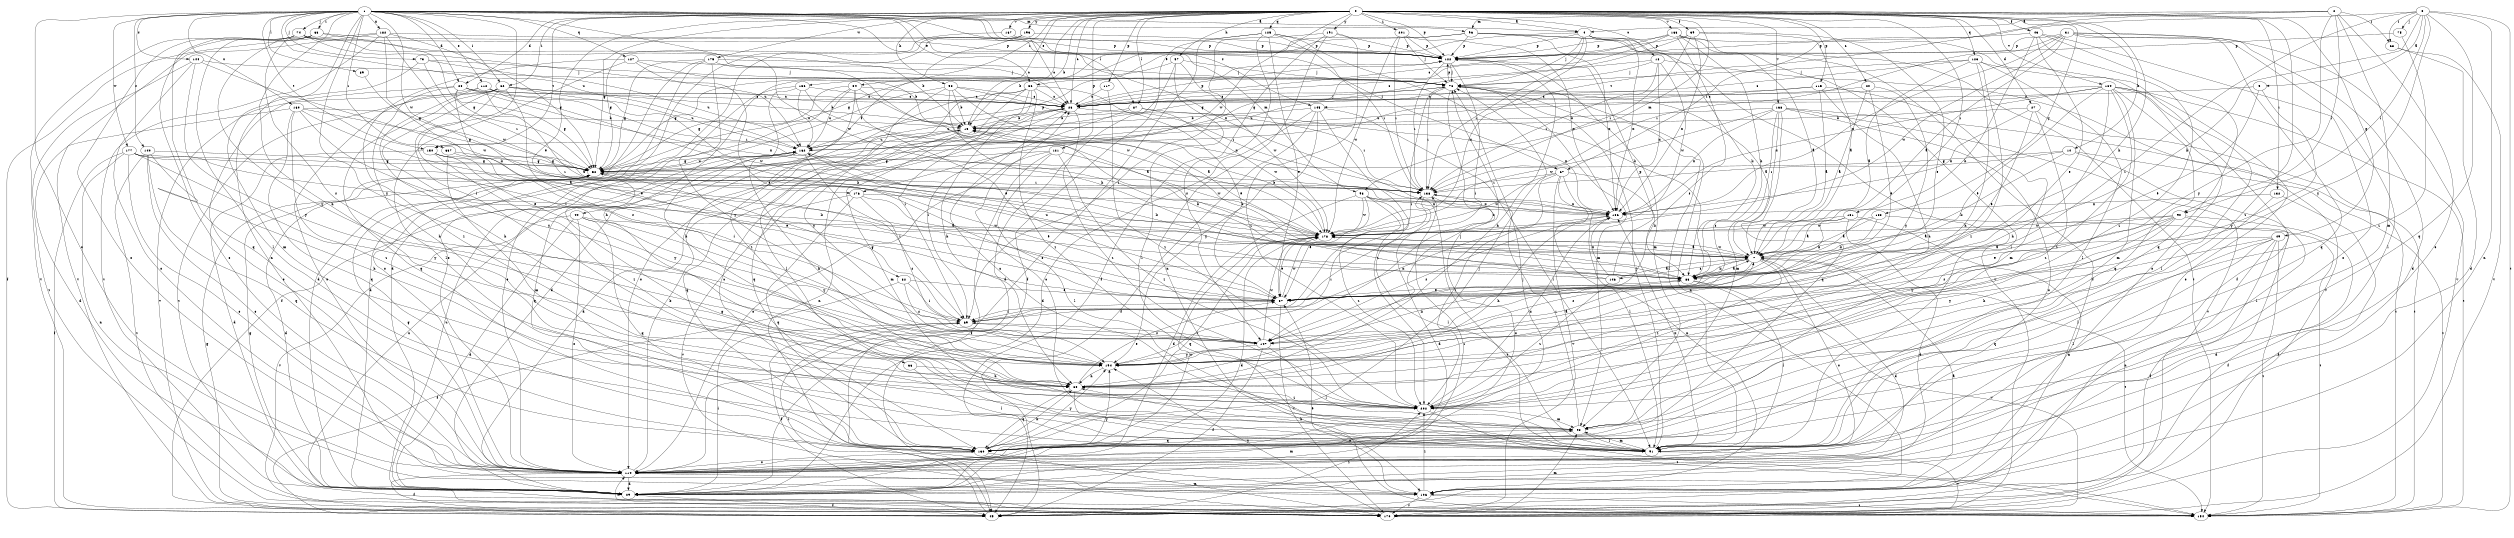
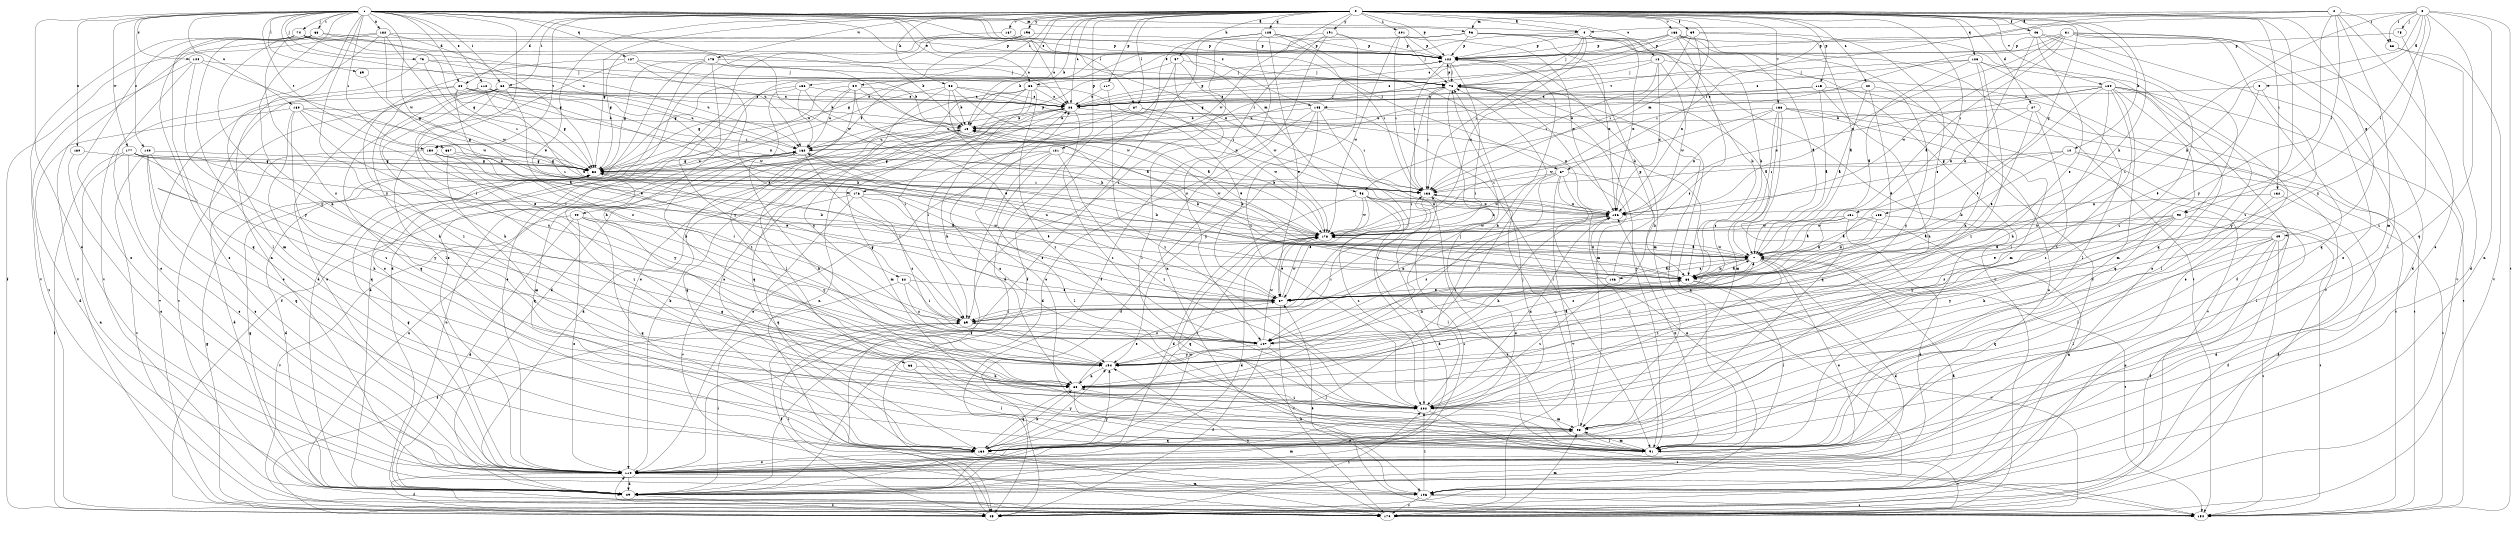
(1254, 108) -> (1254, 108)
none -> (77, 151)
none -> (1458, 226)
